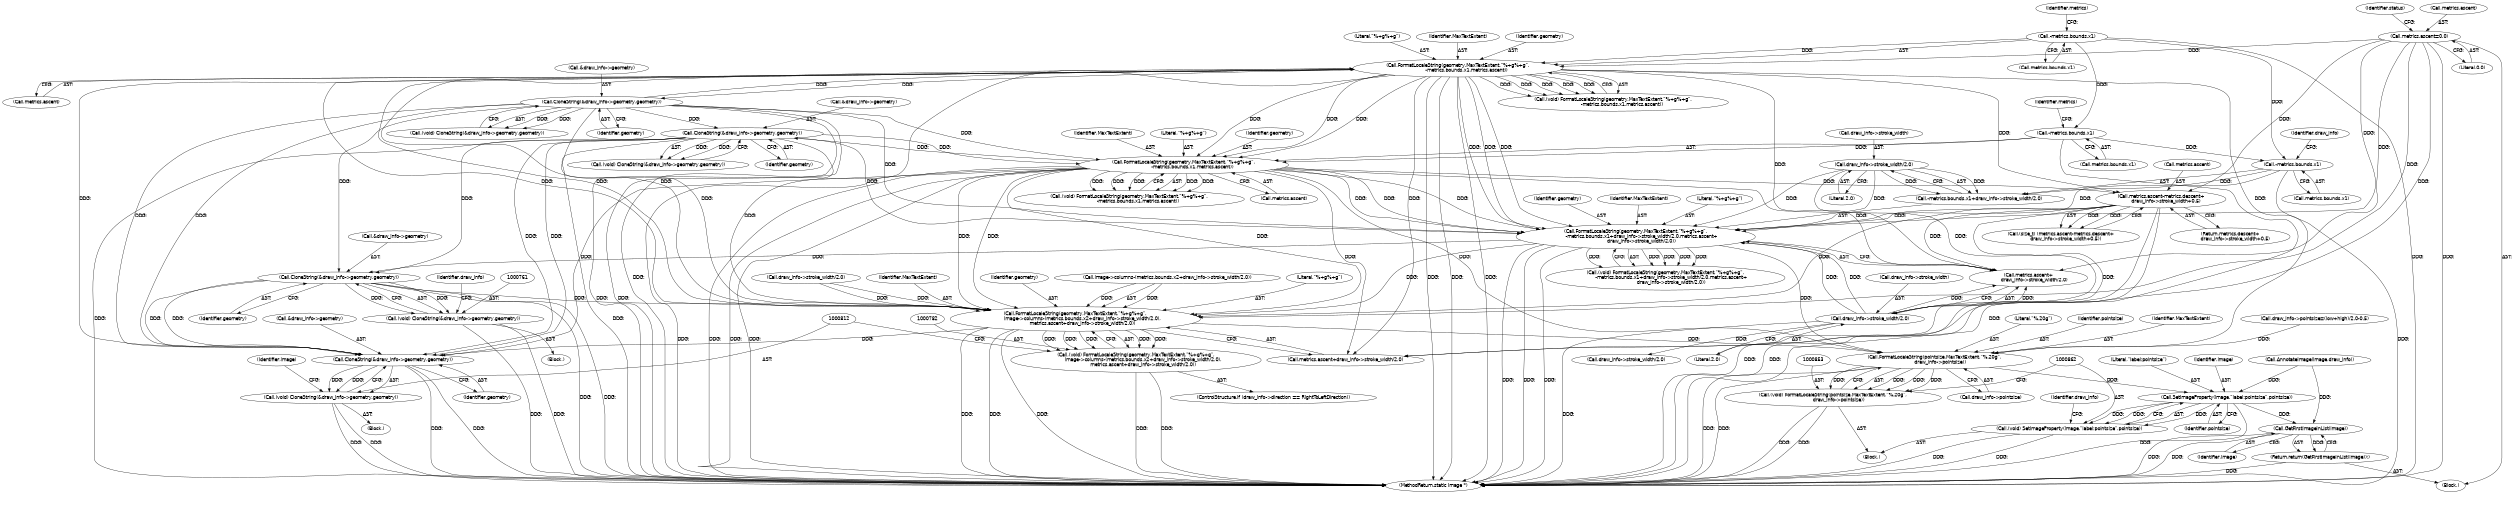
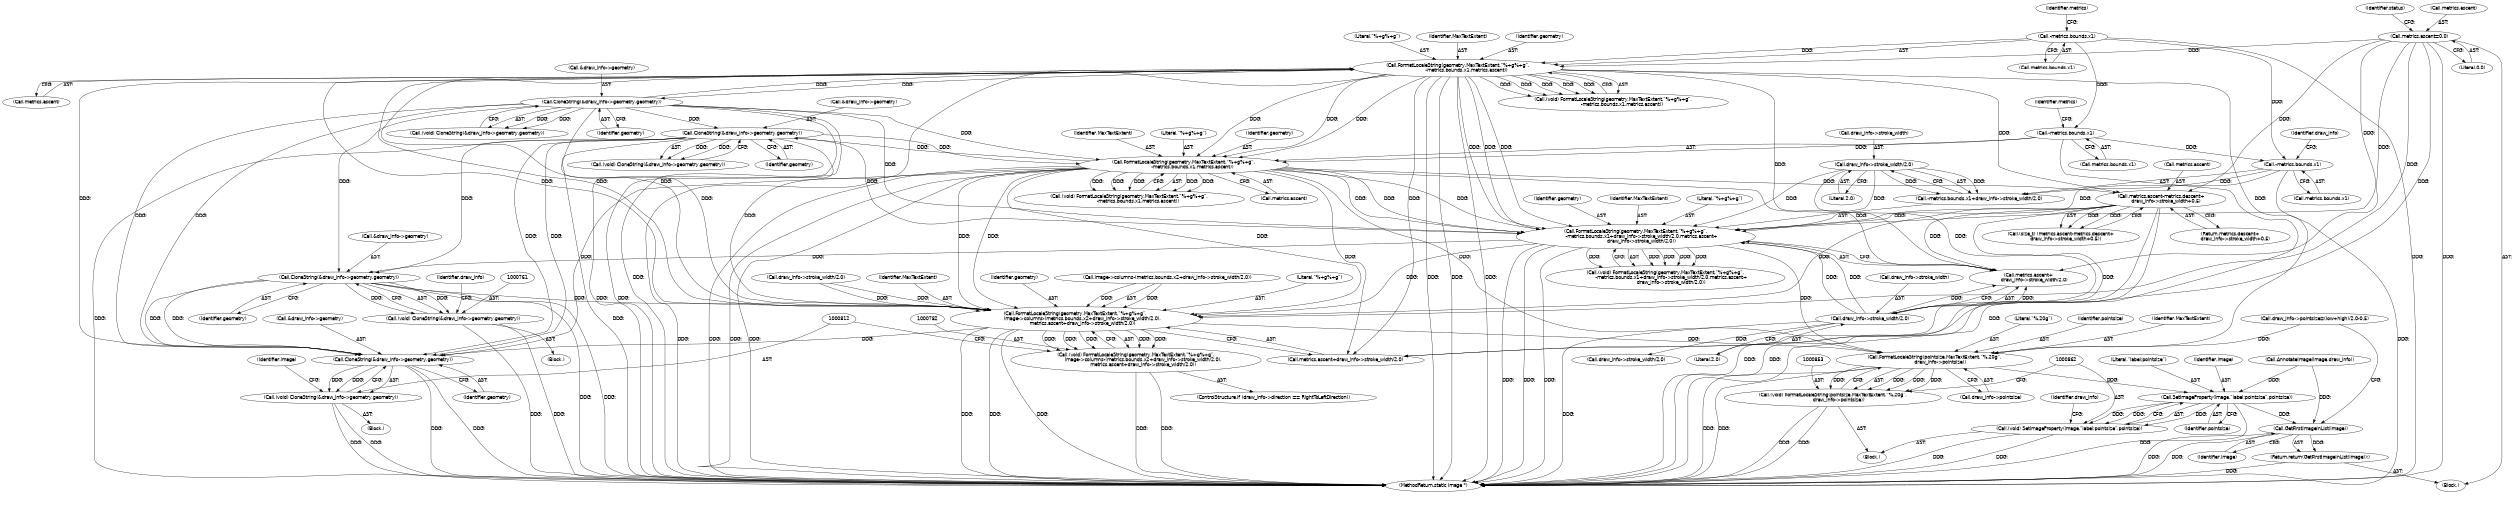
(2327, 444) -> (2373, 373)
